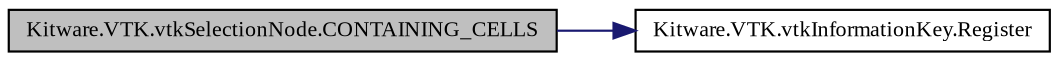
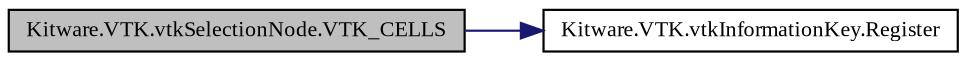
(283, 31) -> (237, 31)
